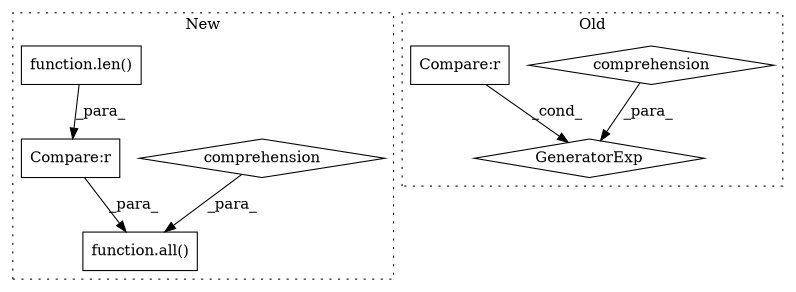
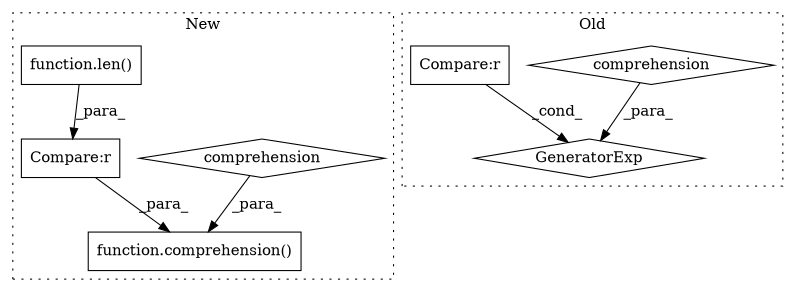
(140, 251) -> (195, 251)
